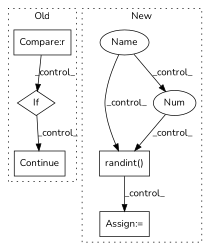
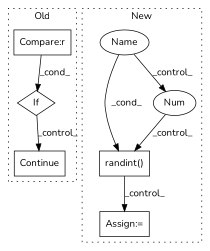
(55, 73) -> (55, 73)
(127, 103) -> (127, 103)
